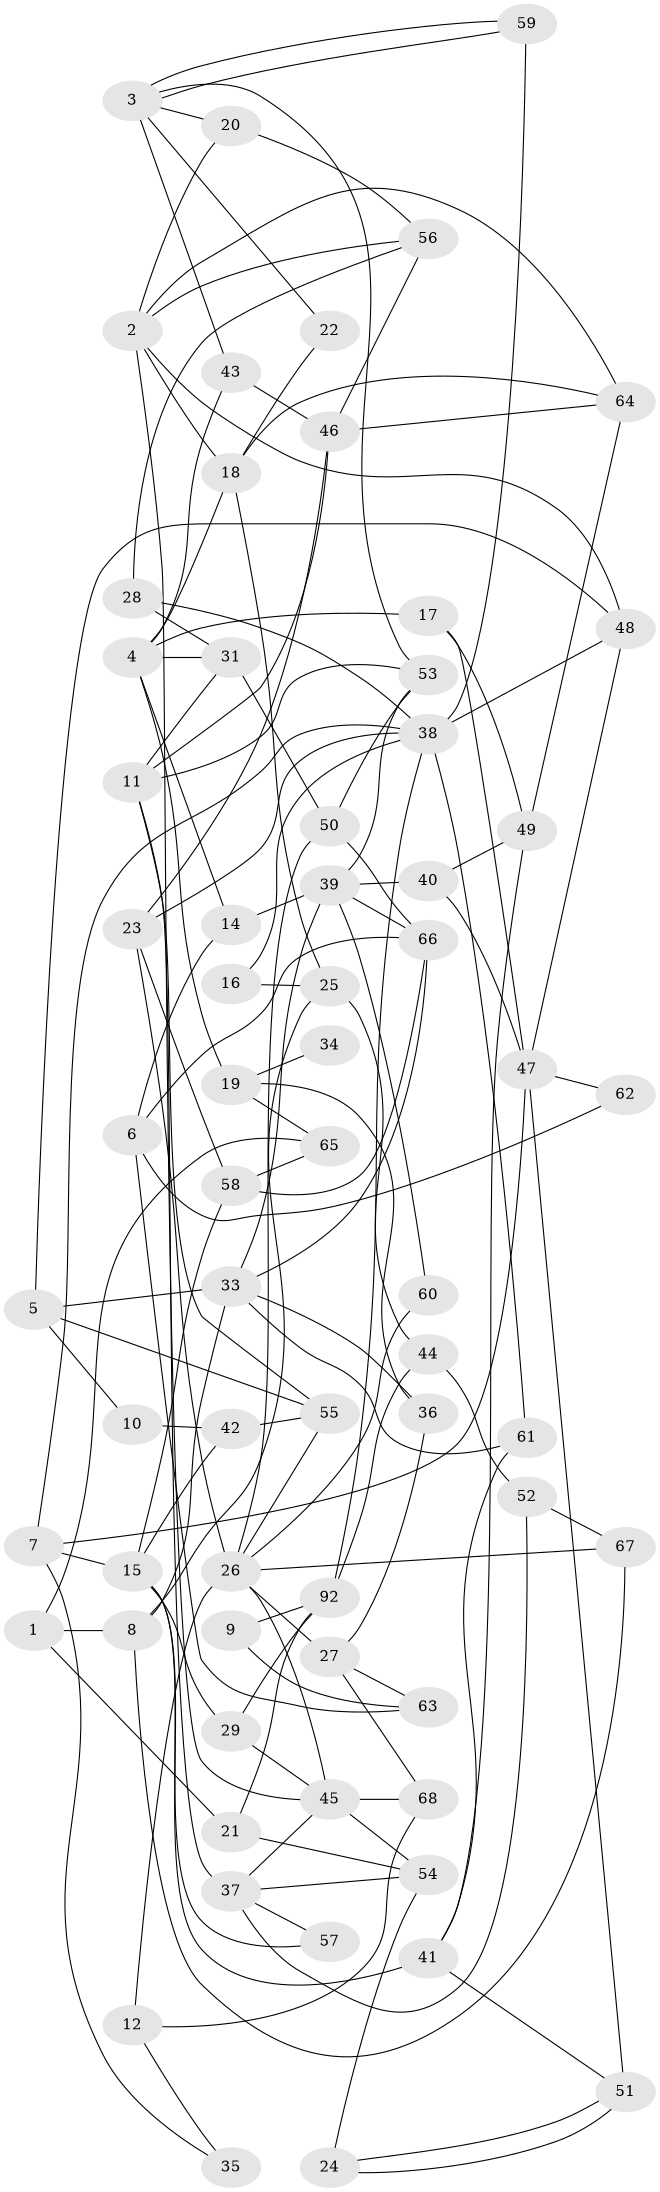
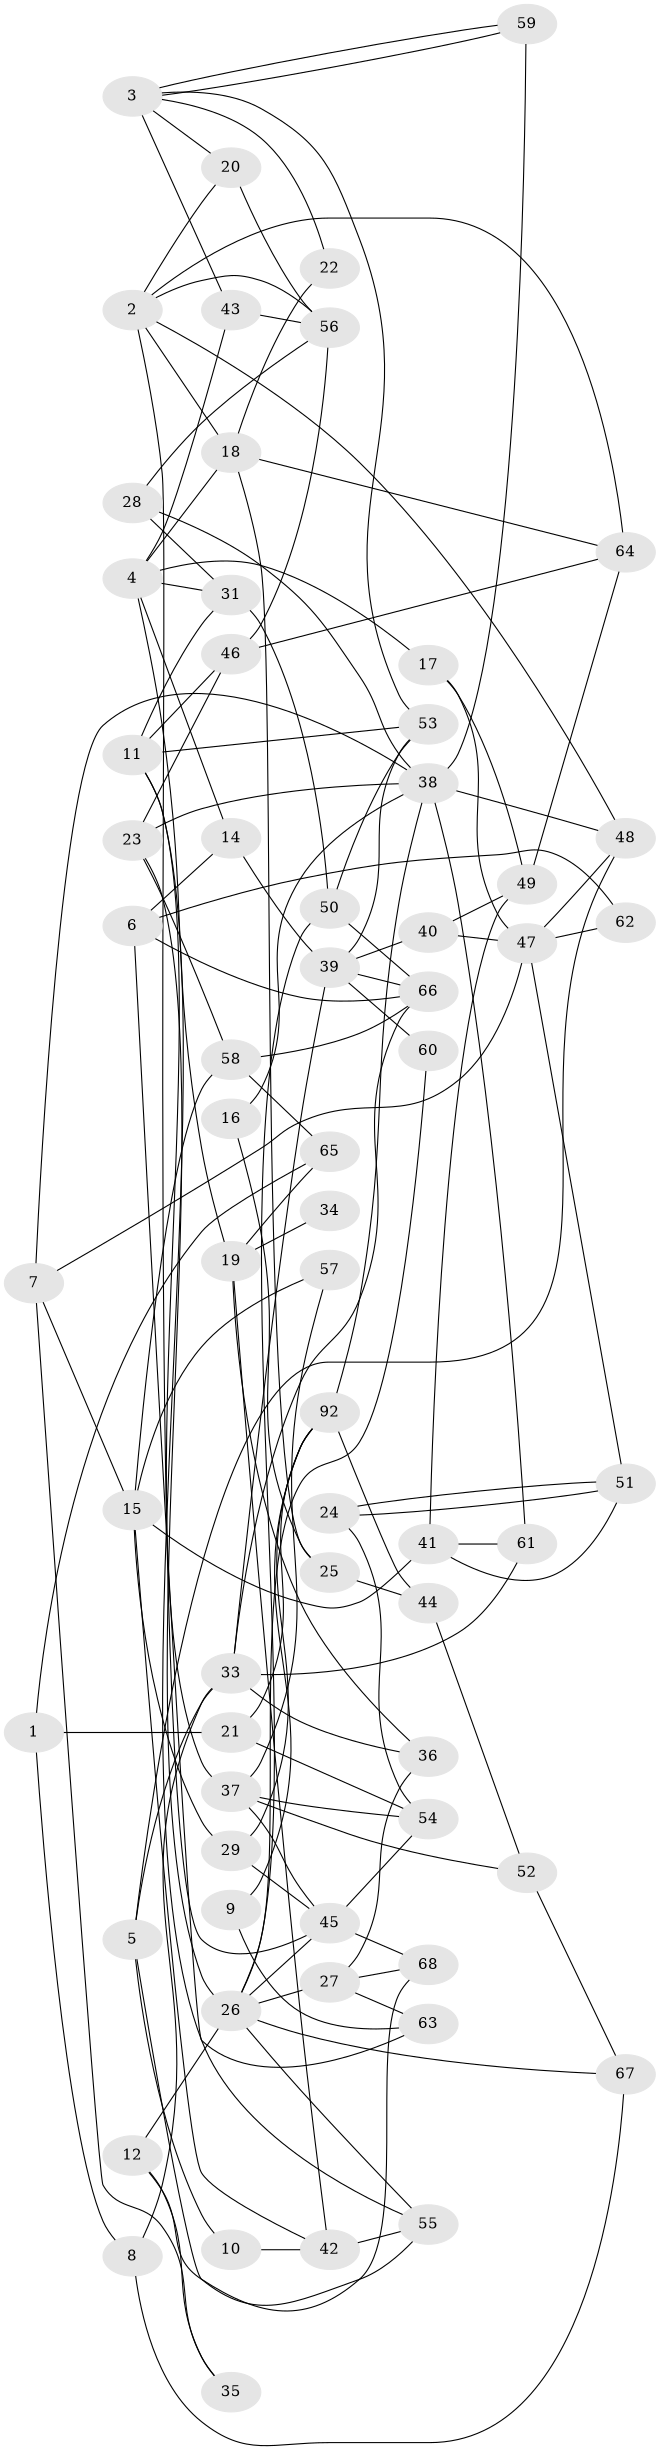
(283, 404) -> (280, 319)
(284, 1323) -> none
none -> (264, 1637)
